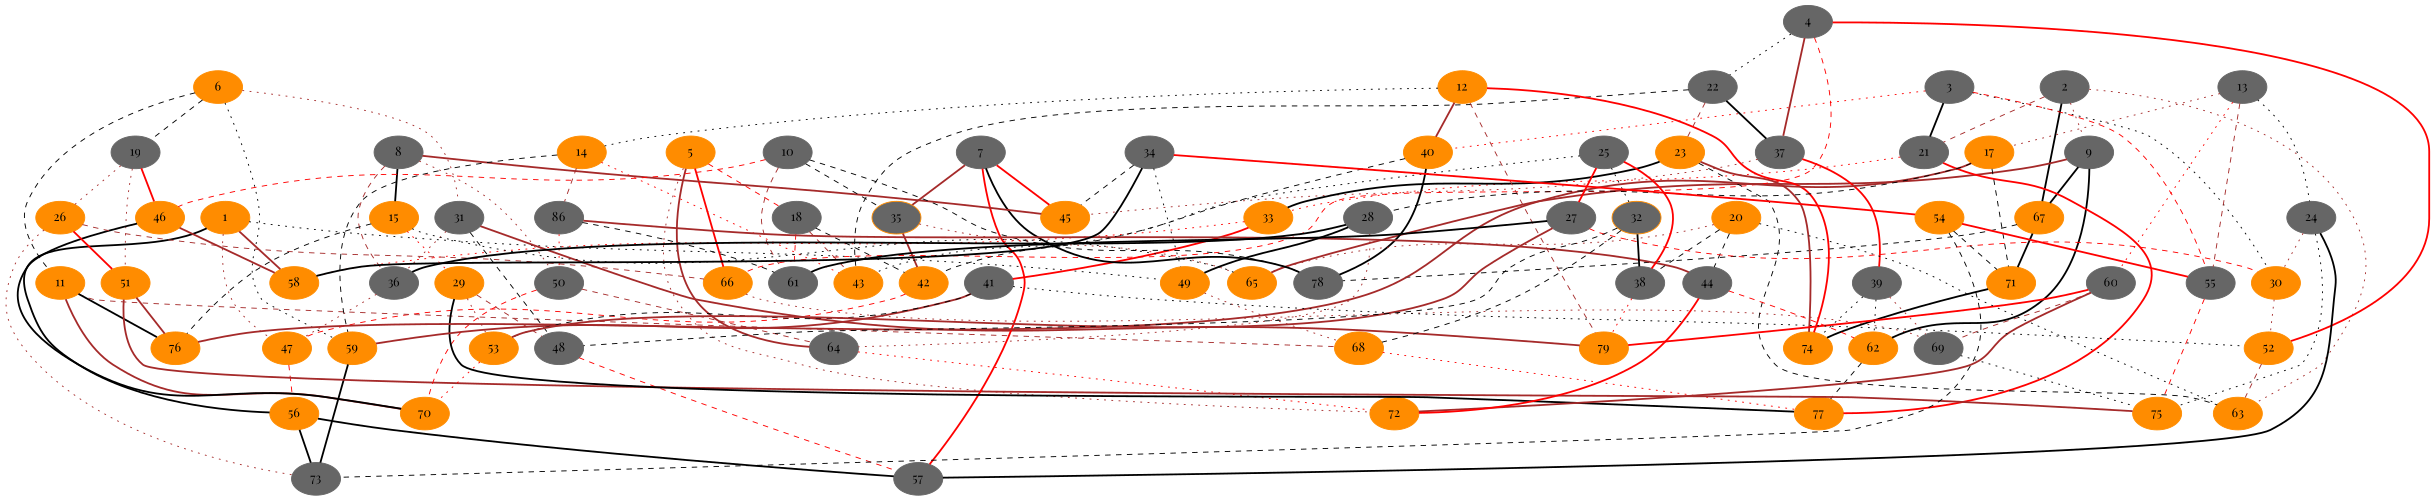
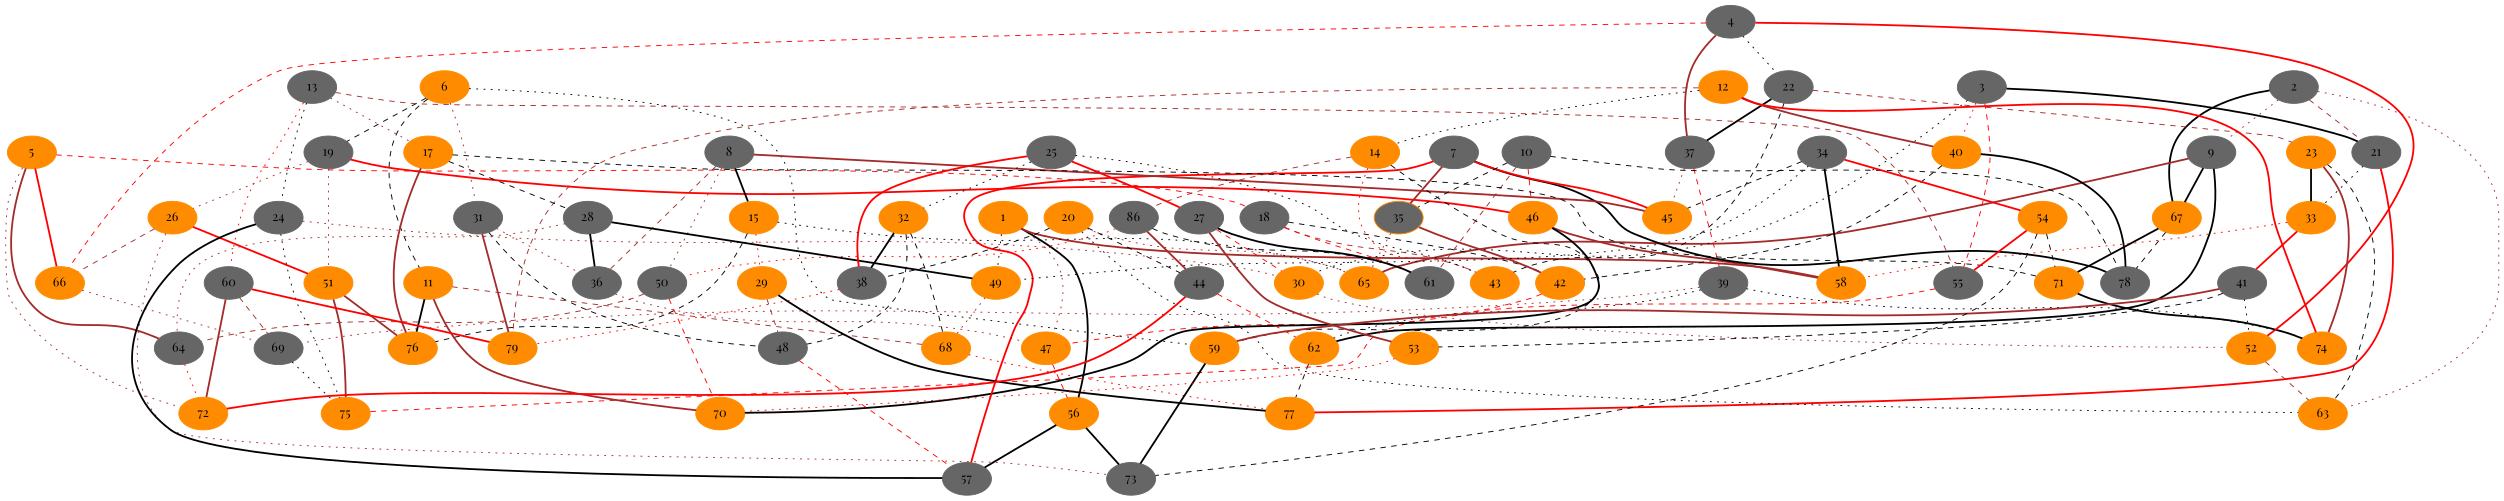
(1595, 181) -> (2351, 178)
(1864, 197) -> (1707, 218)
(1637, 218) -> (903, 218)
(477, 316) -> none
